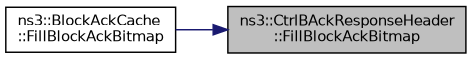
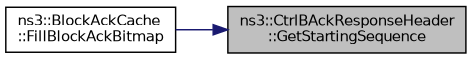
(347, 30) -> (347, 30)
